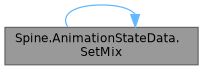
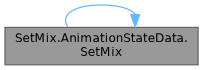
(102, 46) -> (102, 46)
